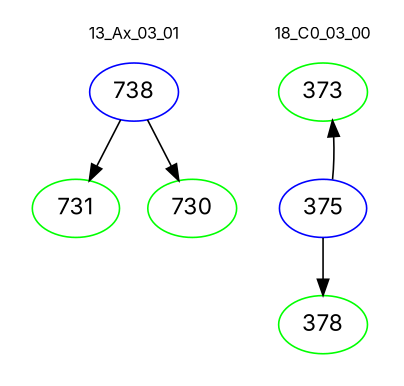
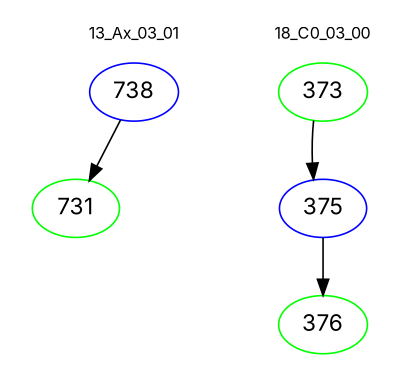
(334, 158) -> (312, 142)
(192, 208) -> none
(323, 325) -> (323, 325)
